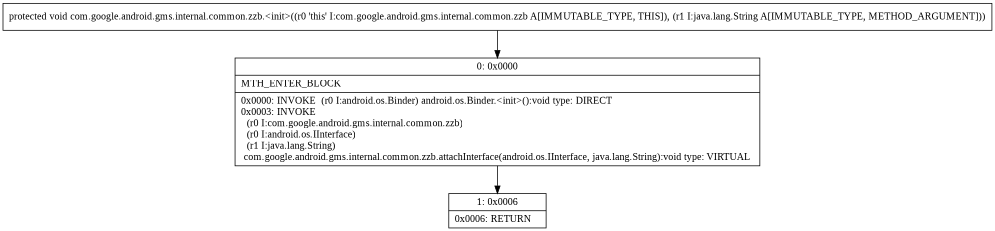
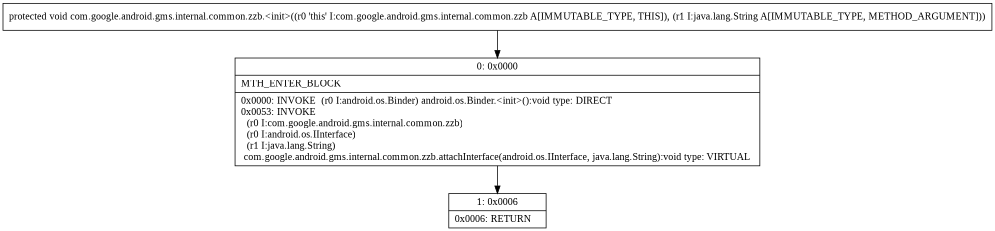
(281, 112) -> (281, 112)
